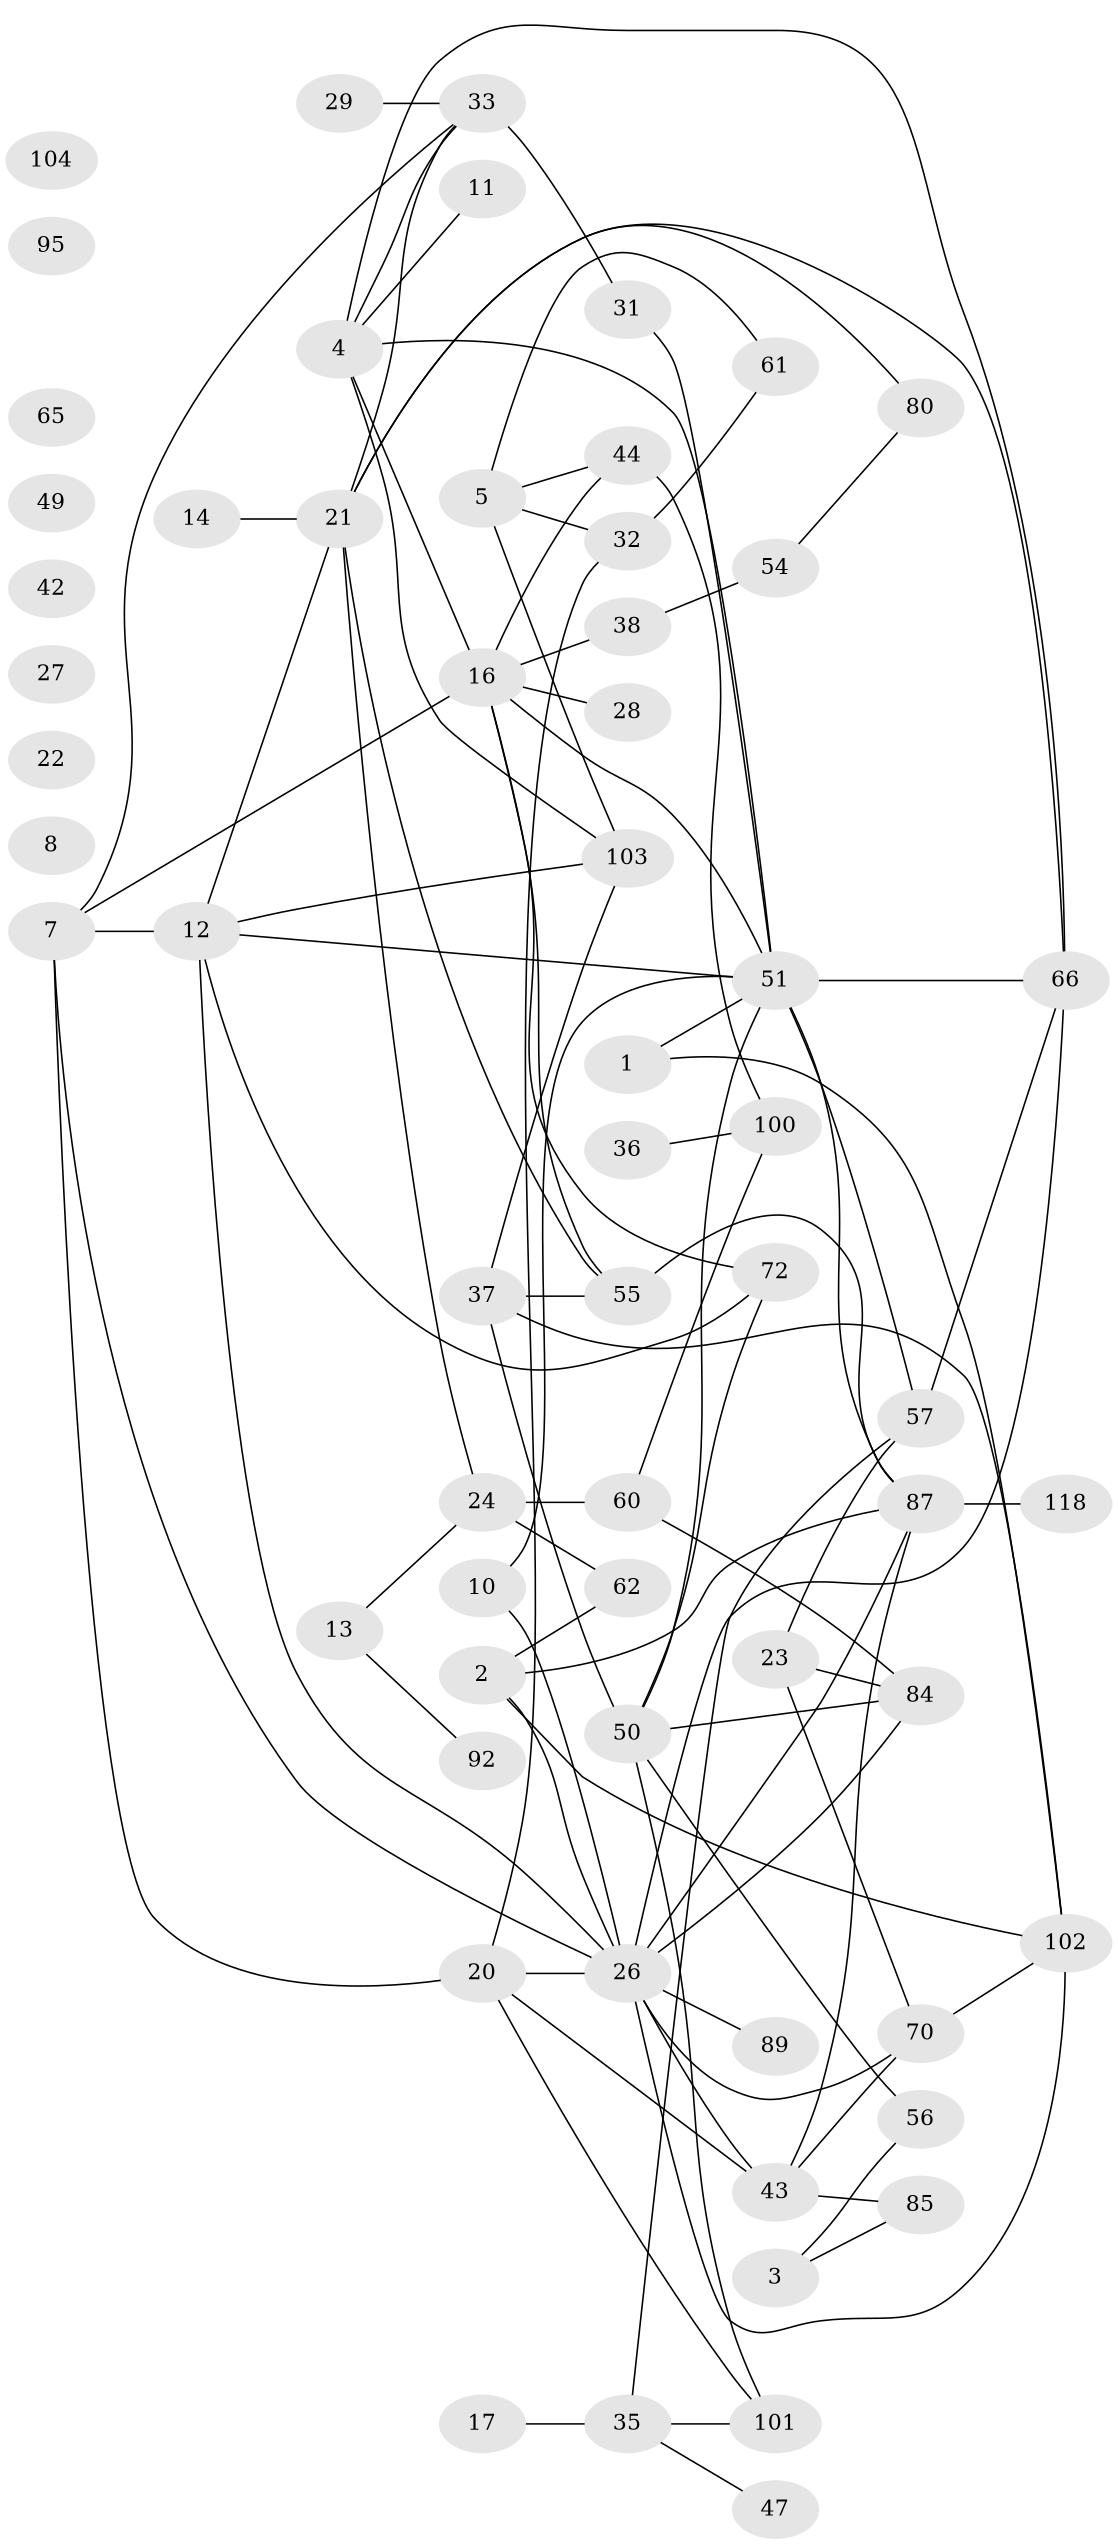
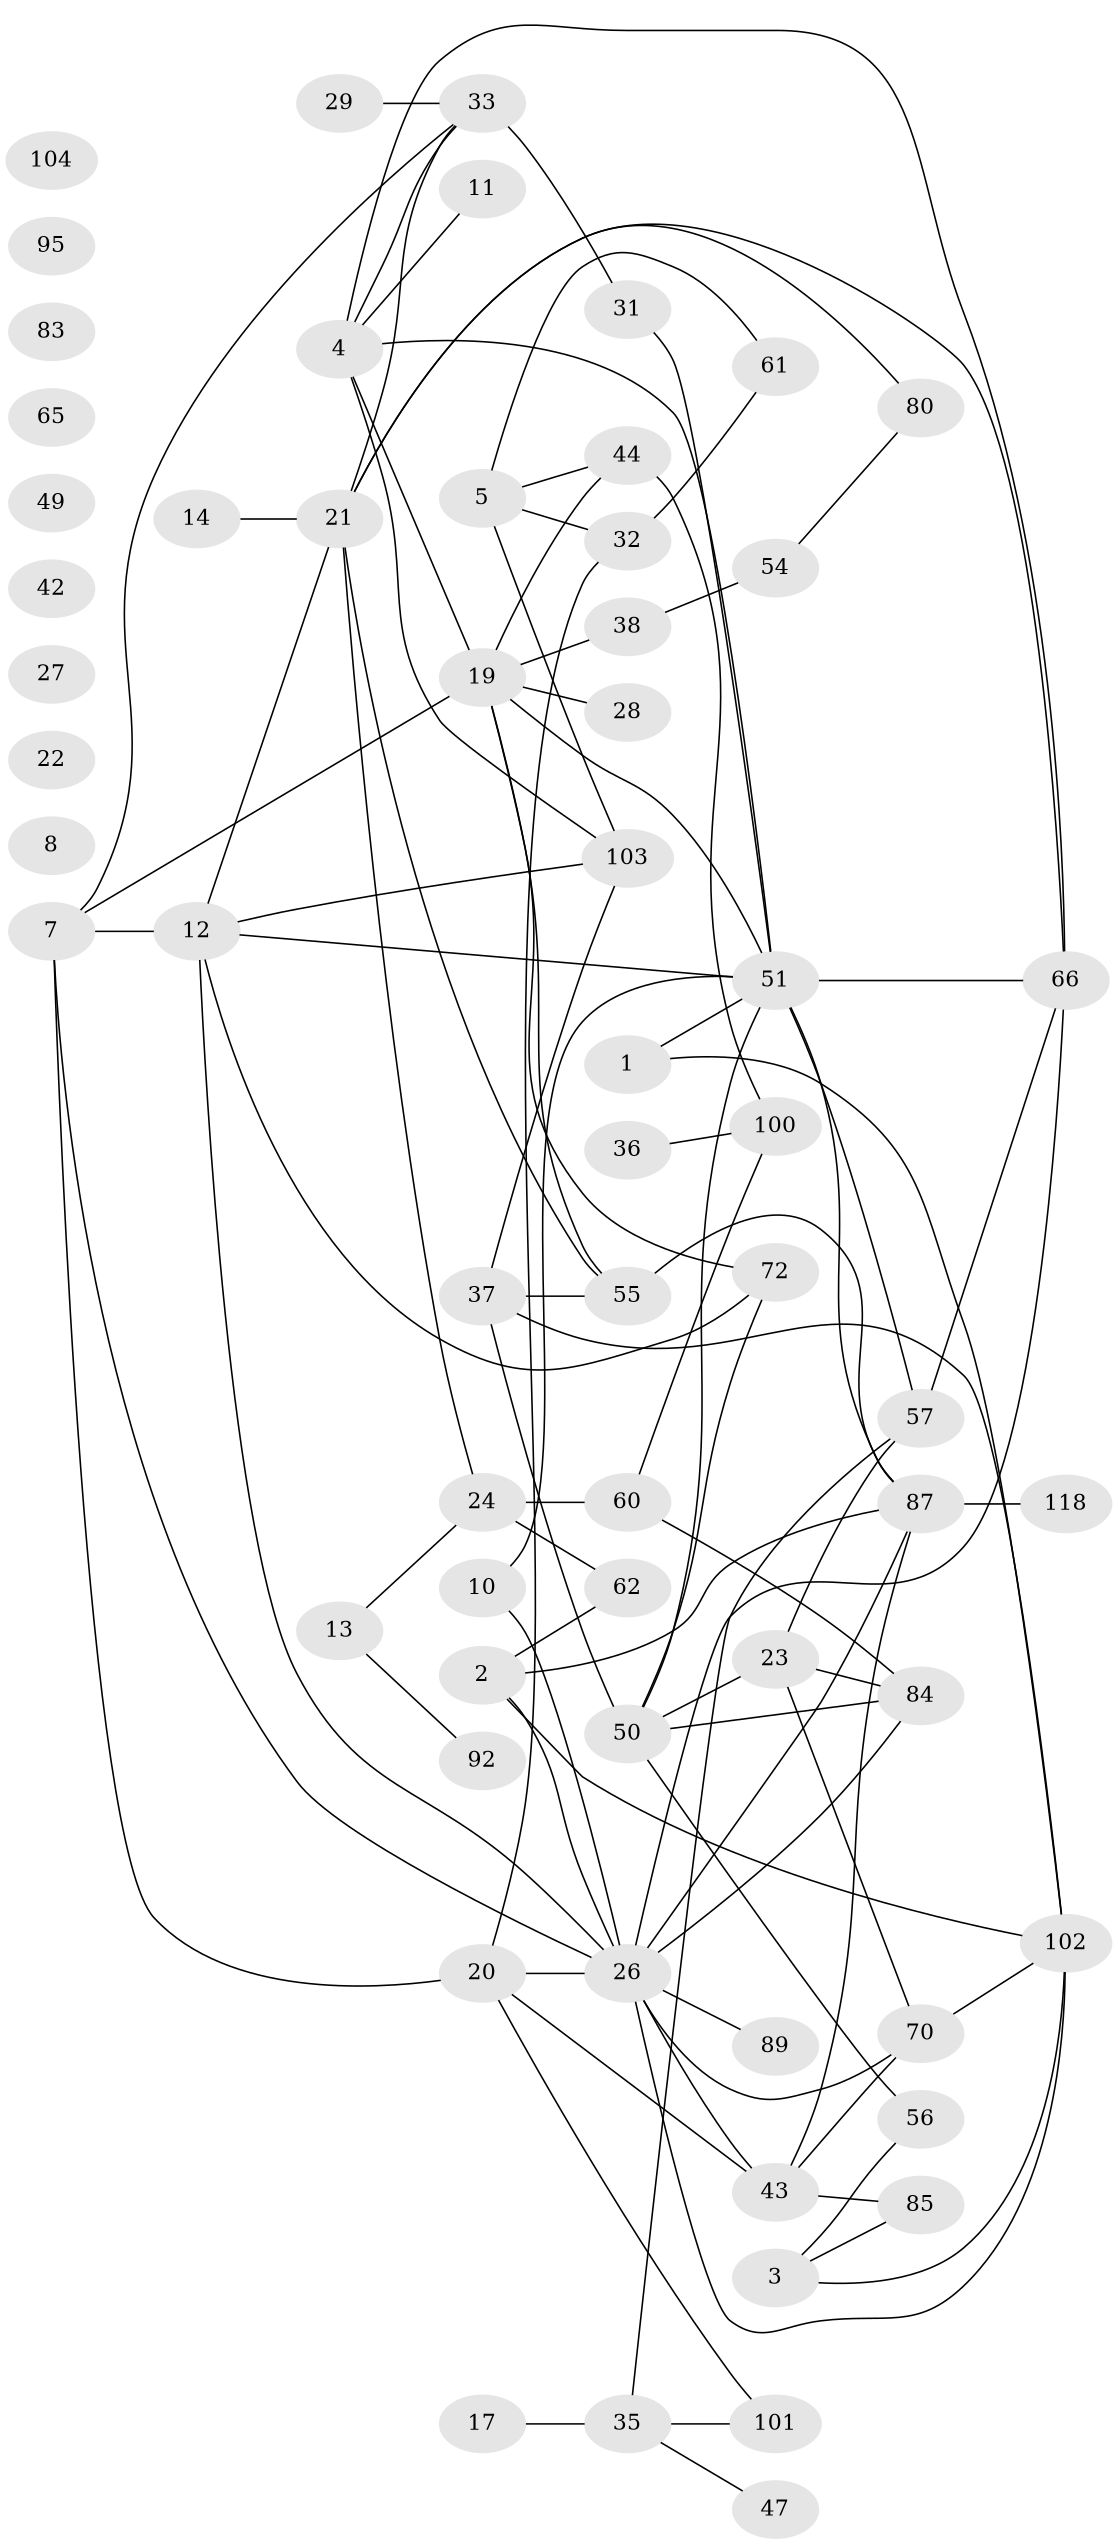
none -> (52, 332)
(482, 678) -> (482, 678)
(695, 2114) -> (686, 1705)
none -> (1010, 2190)
